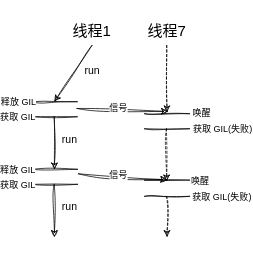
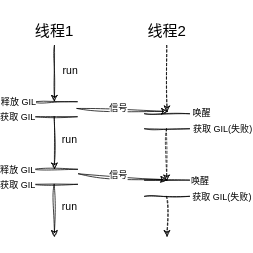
(92, 30) -> (54, 30)
(167, 30) -> (167, 30)
